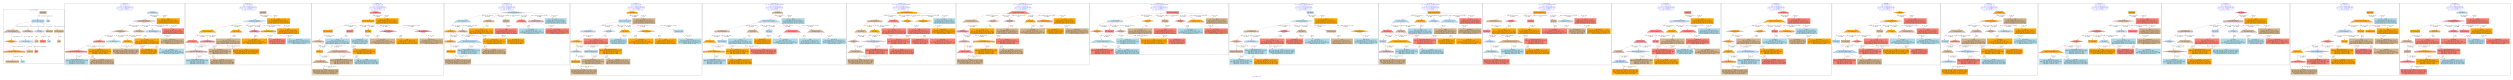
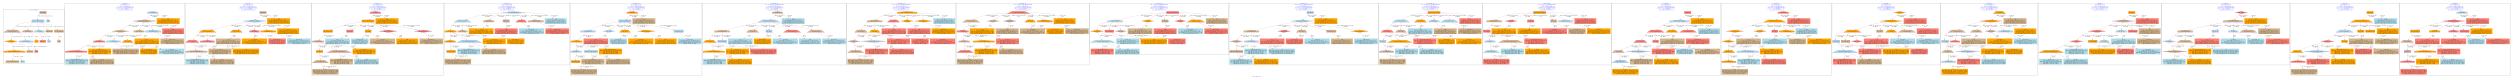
(36, 41) -> (36, 41)
